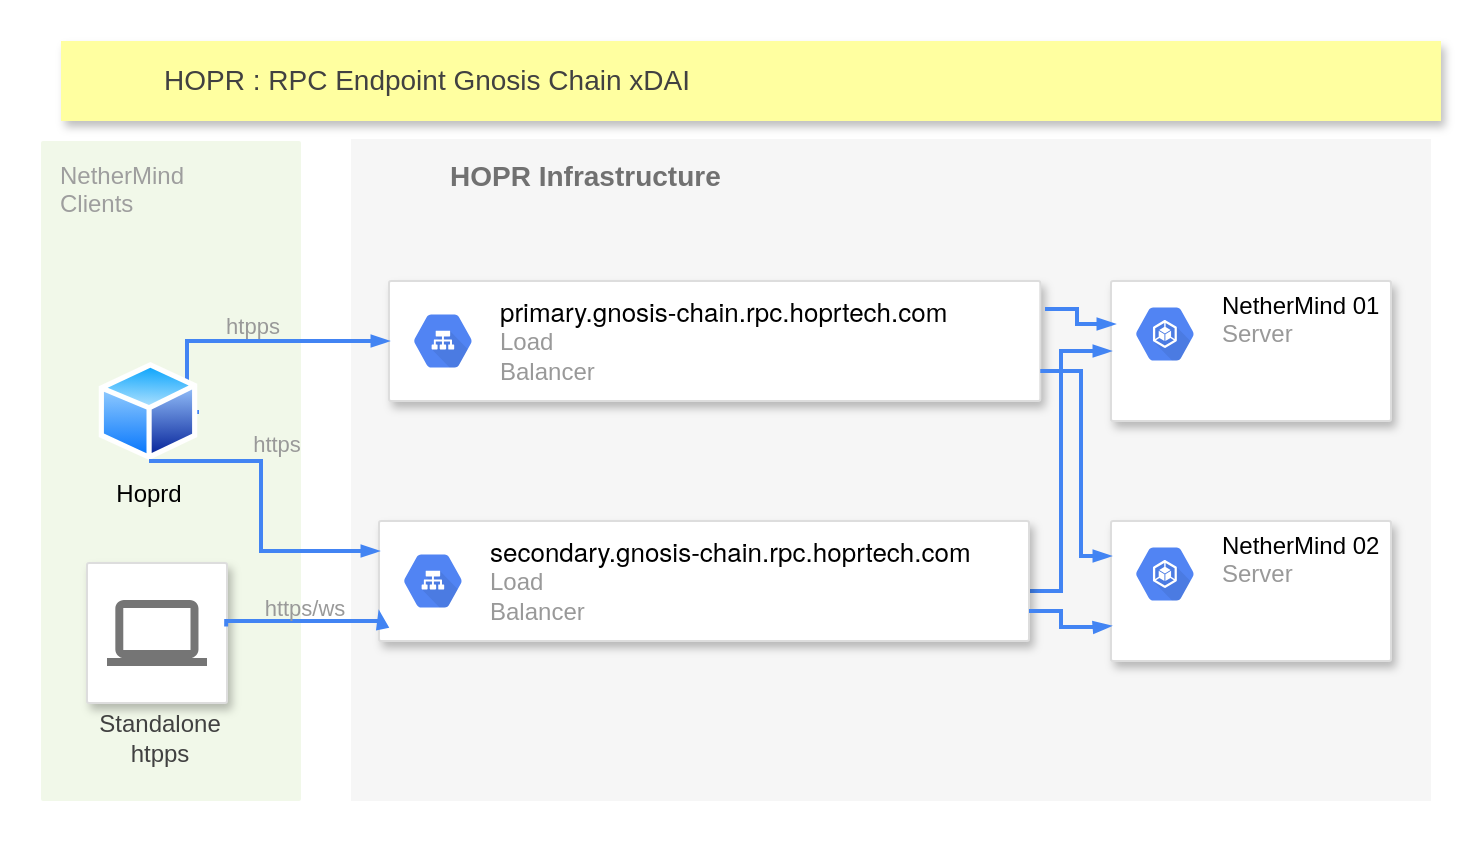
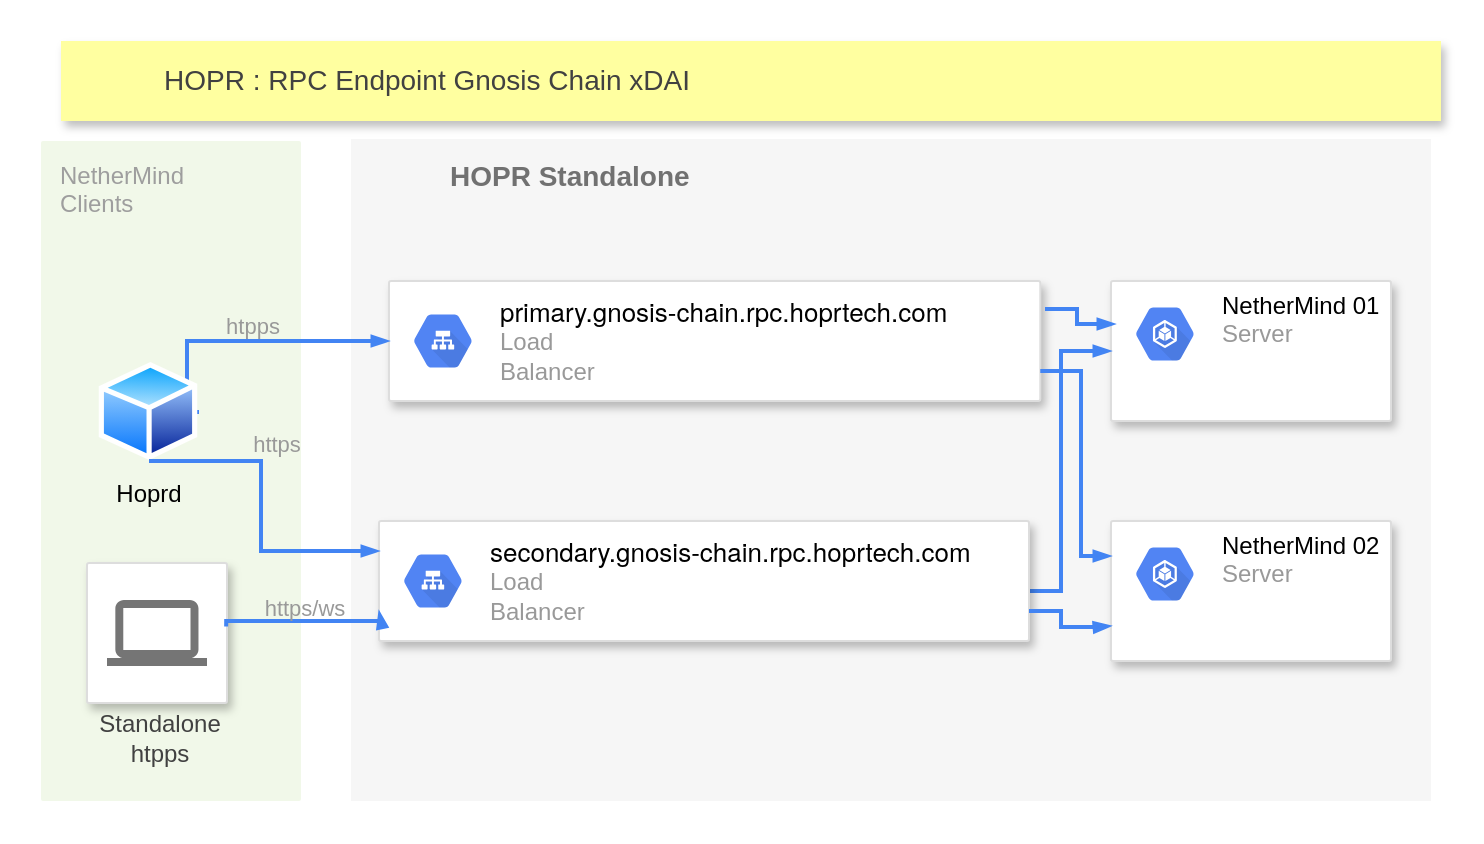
(596, 178) -> (561, 178)
